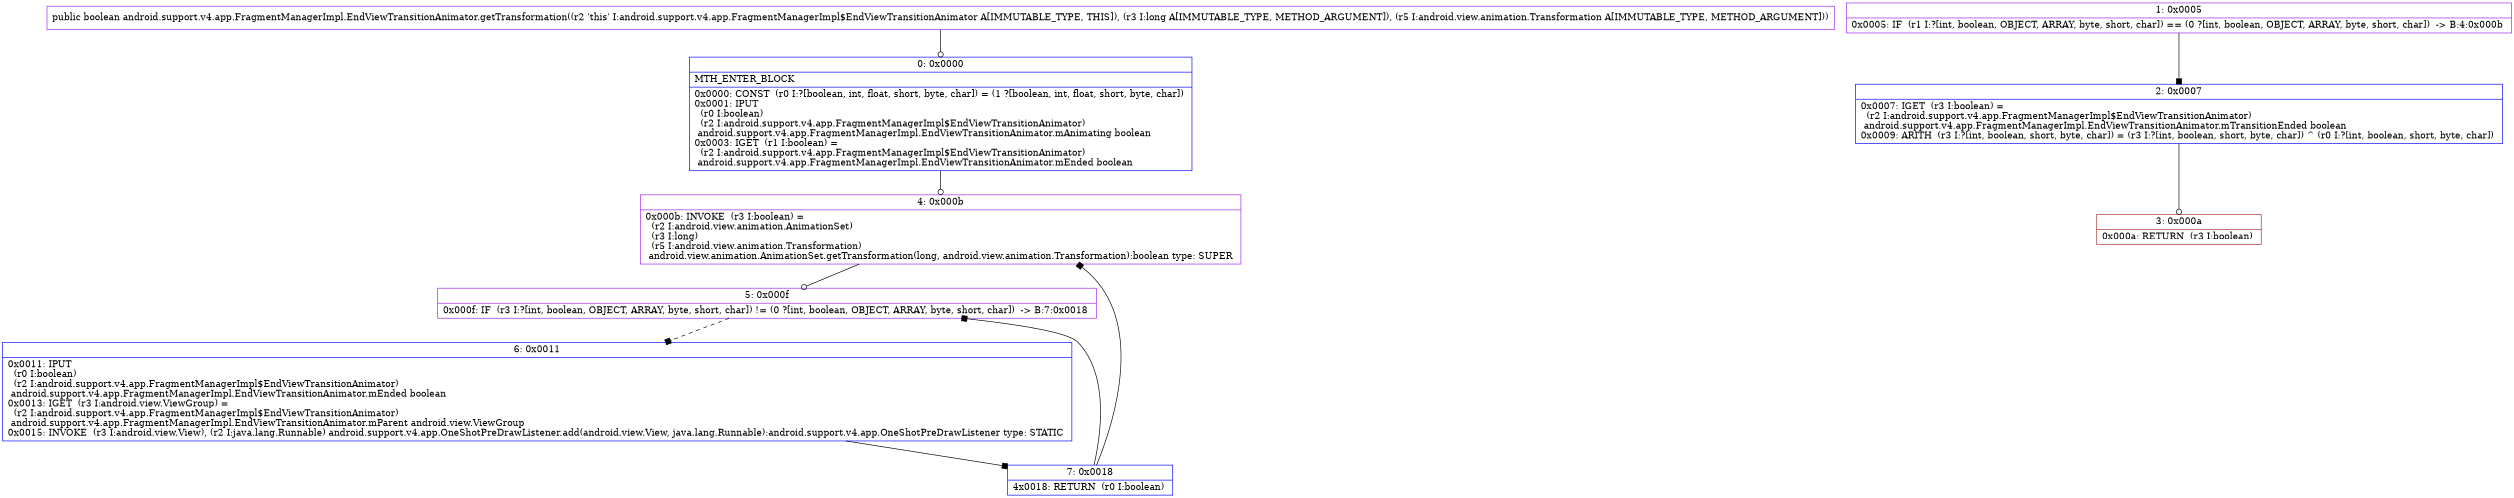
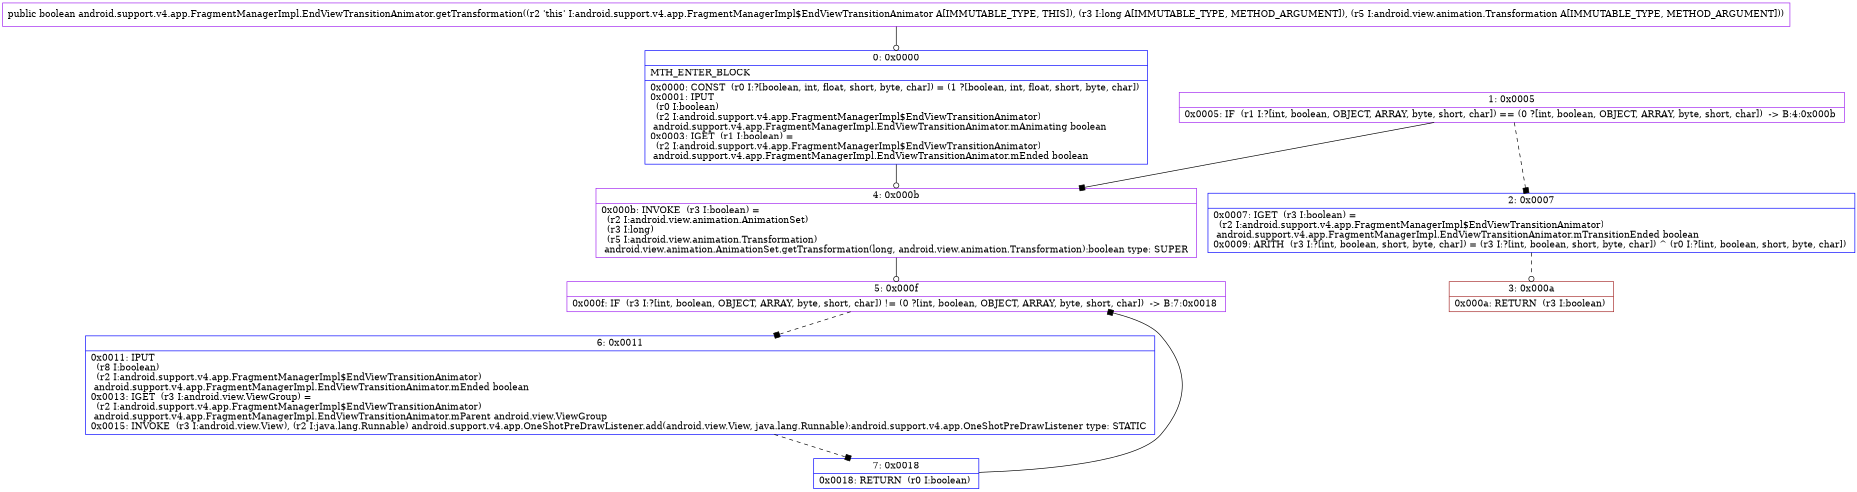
(2179, 55) -> (1520, 154)
(2179, 176) -> (1531, 264)
(1121, 363) -> (1260, 155)
(42, 374) -> (125, 368)
(923, 453) -> (809, 445)
(1090, 487) -> (896, 481)
